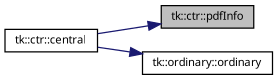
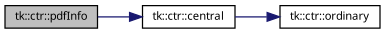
(123, 30) -> (114, 17)
(208, 63) -> (330, 17)
